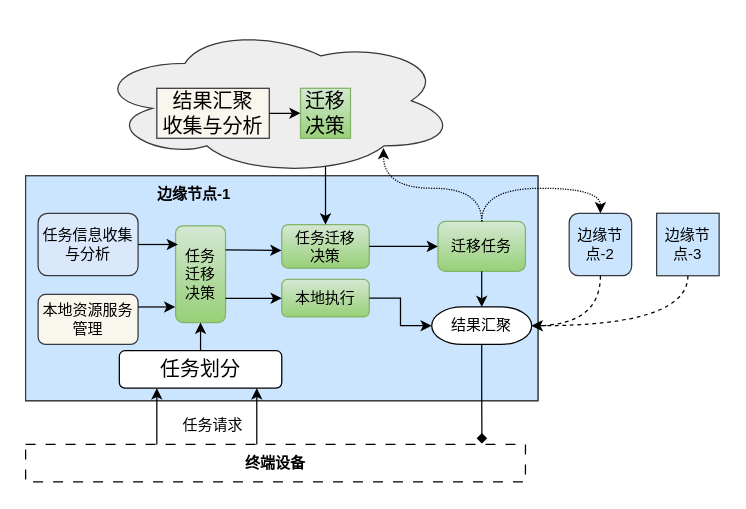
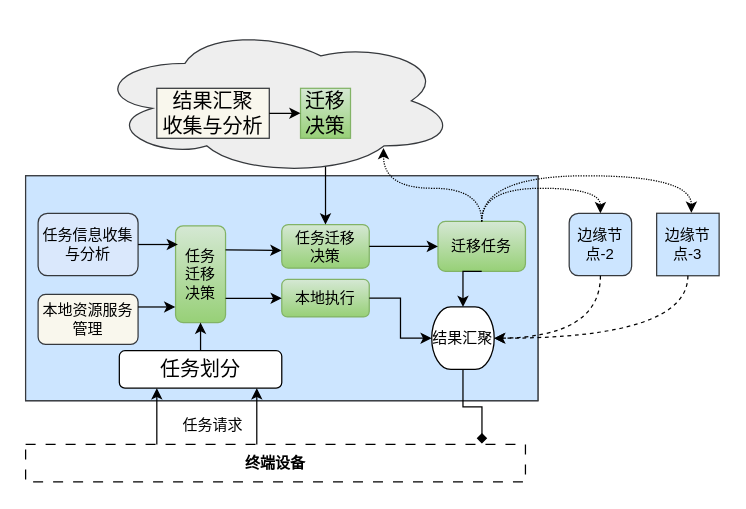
none -> (593, 176)
(194, 194) -> none
(482, 326) -> (463, 338)
